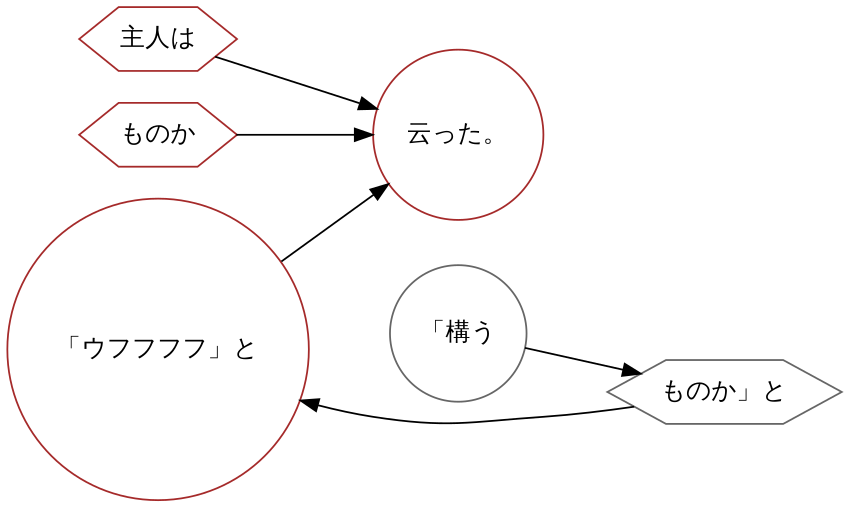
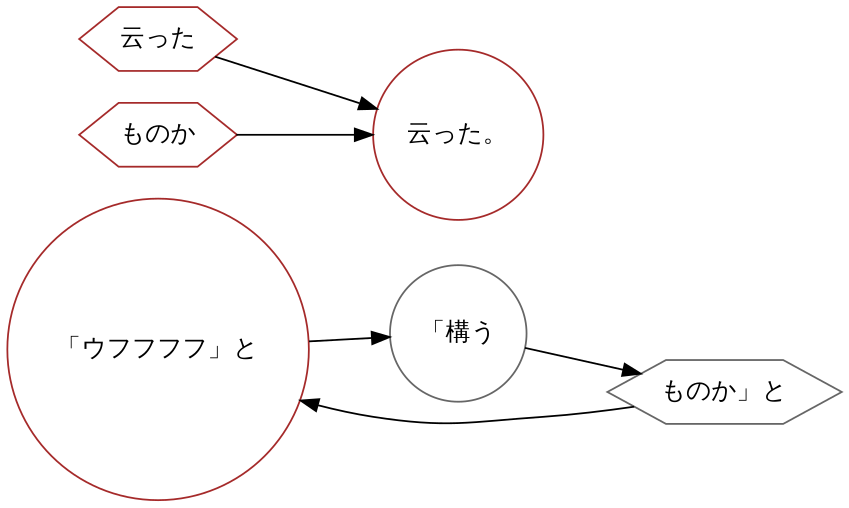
(158, 39) -> (158, 39)
(328, 228) -> (340, 340)
